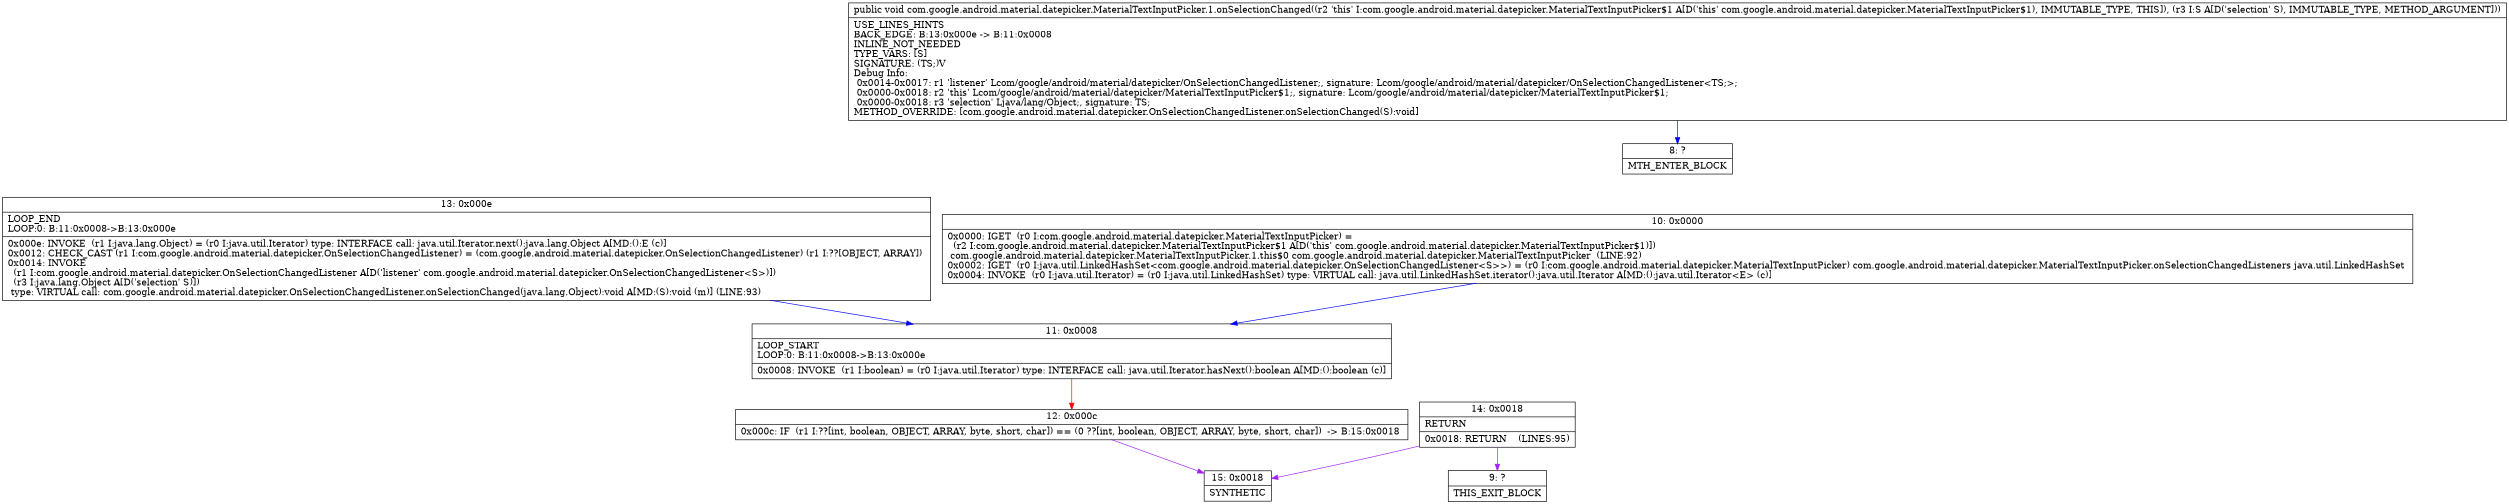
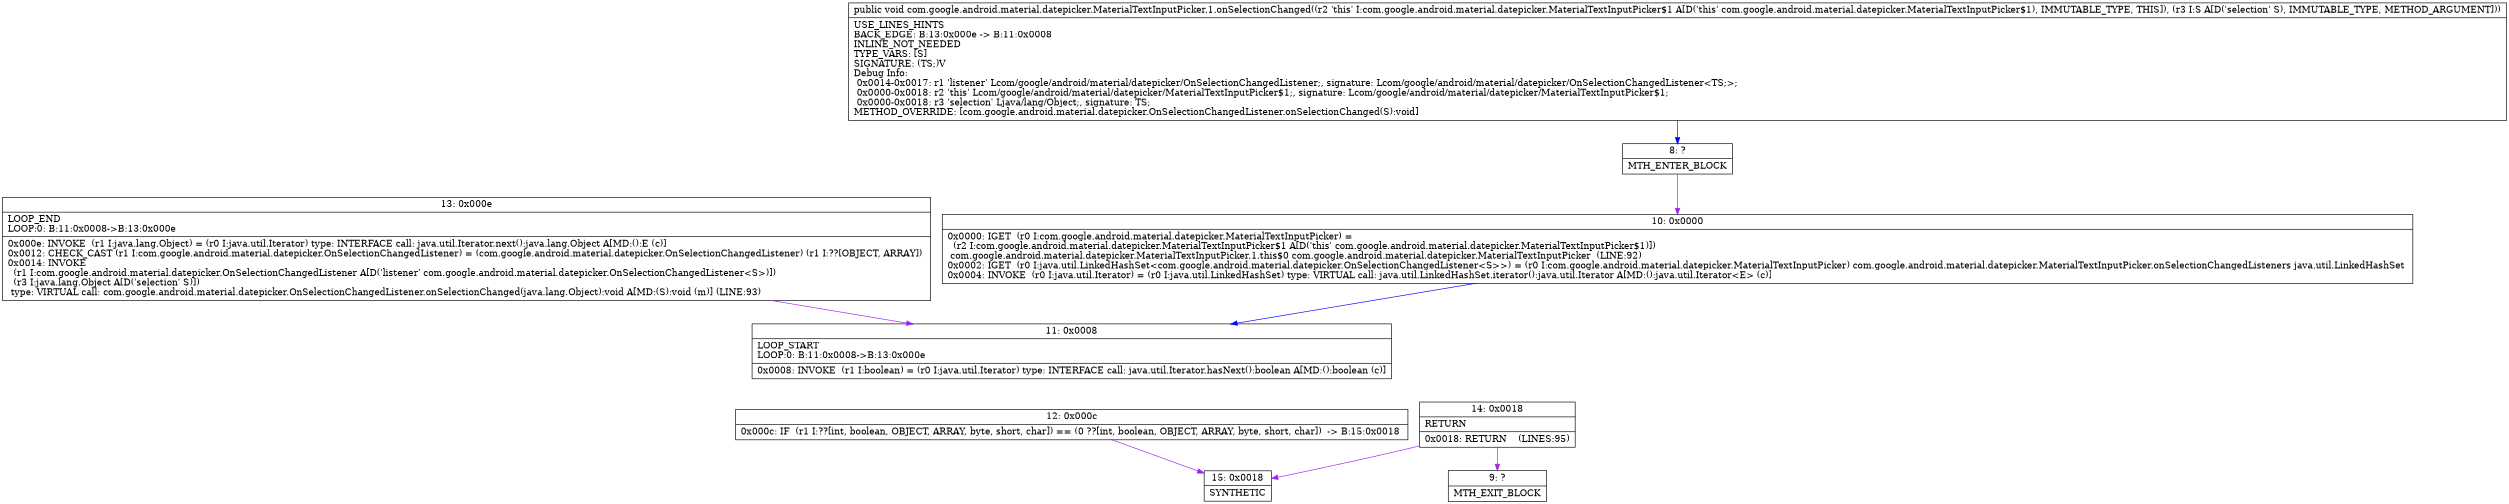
none -> (1678, 191)
(838, 312) -> (838, 312)
(1072, 391) -> none
(1497, 493) -> (1497, 493)
